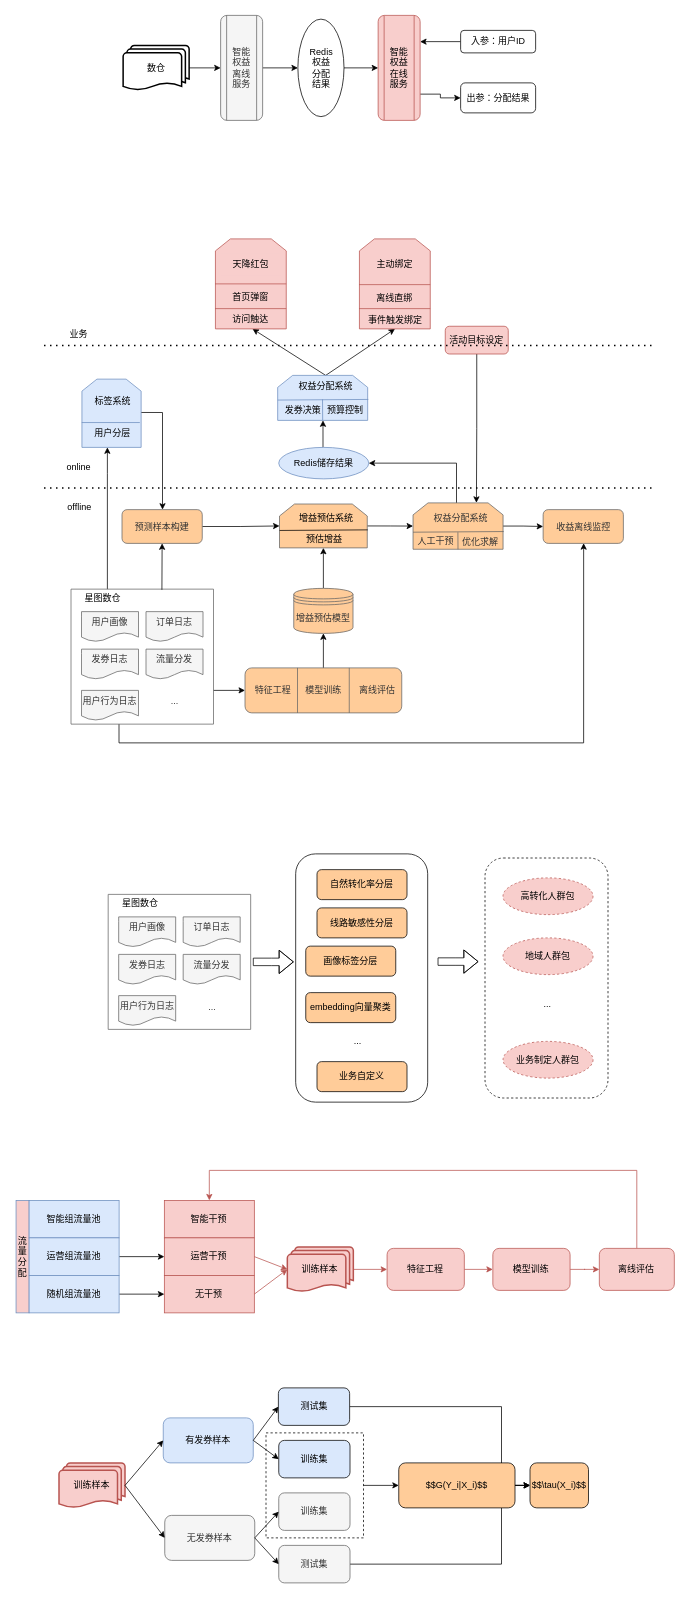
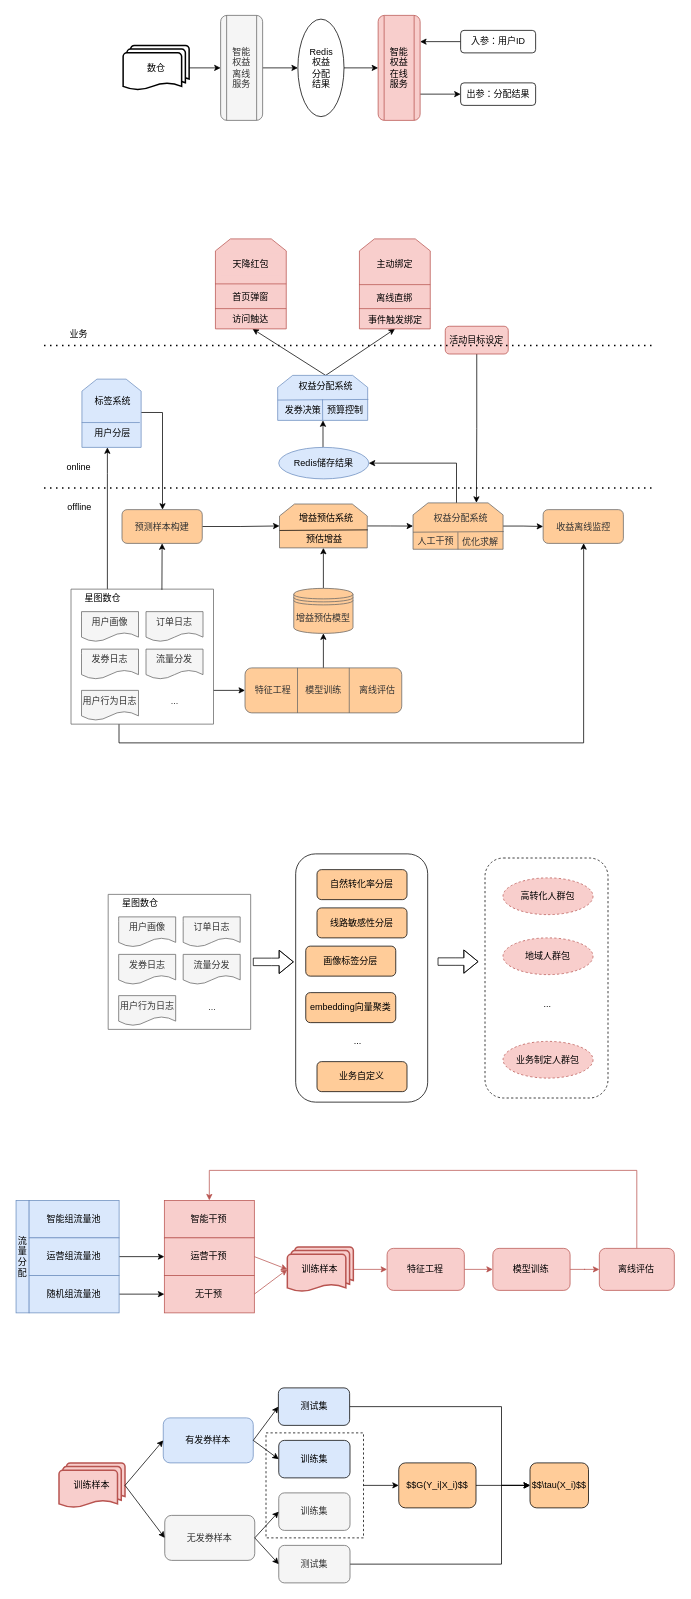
(498, 98) -> (498, 94)
(22, 1257) -> (22, 1257)
(457, 1485) -> (437, 1485)
